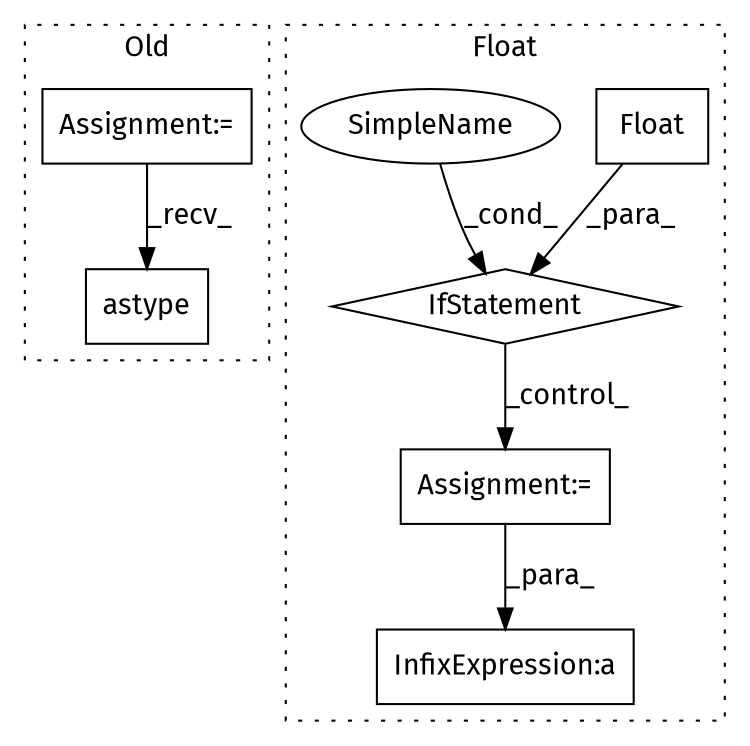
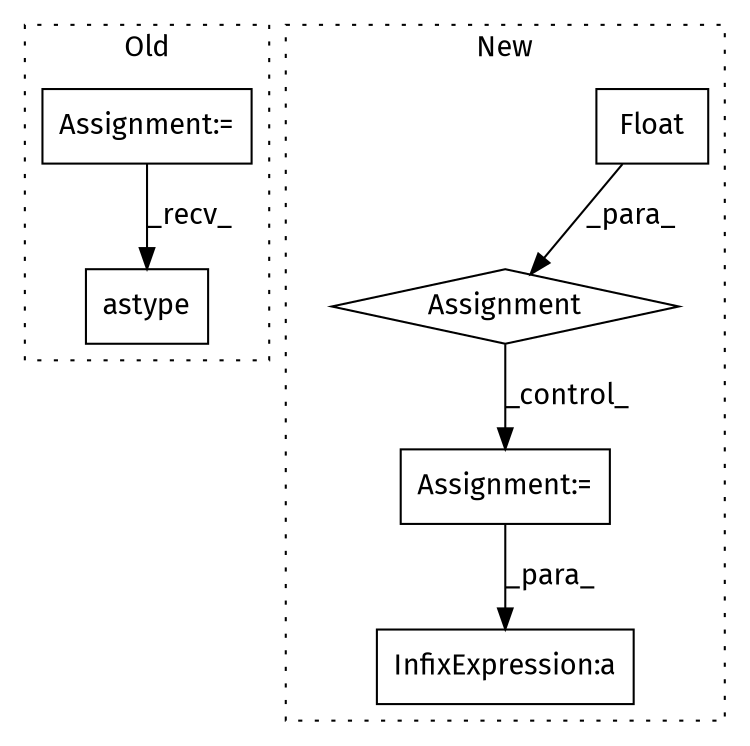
(505, 49) -> (505, 49)
(431, 126) -> none
(505, 306) -> (505, 306)
